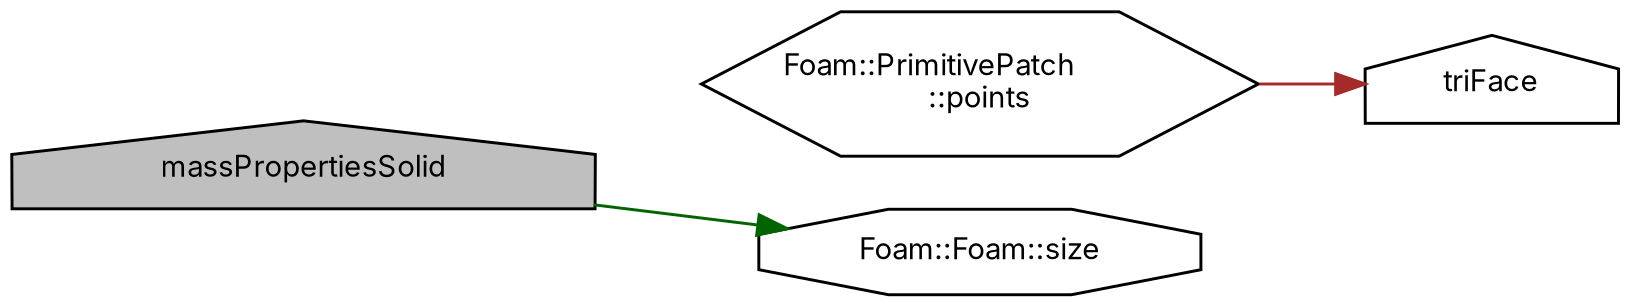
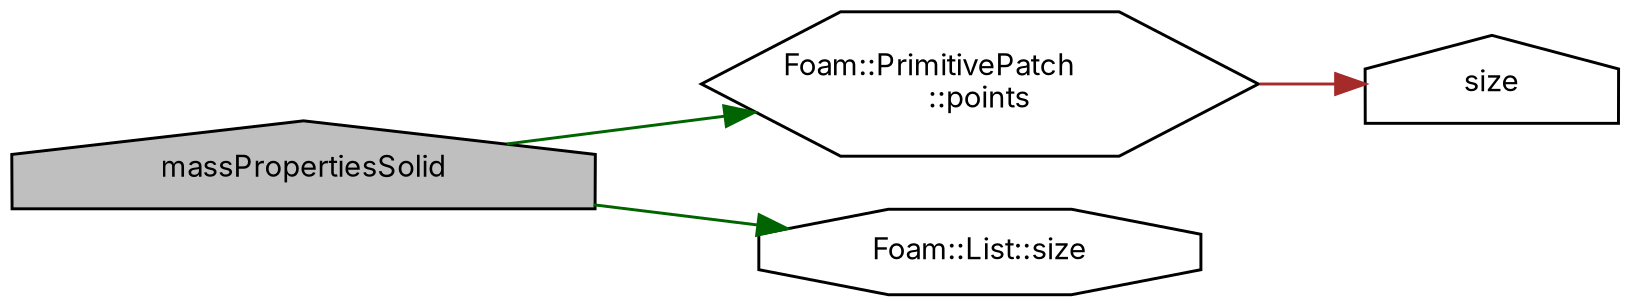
(1492, 84) -> (1492, 84)
none -> (616, 130)
(980, 252) -> (980, 252)
